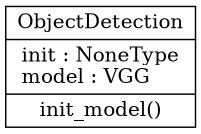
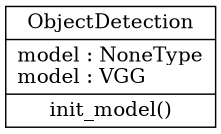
(101, 55) -> (111, 55)
